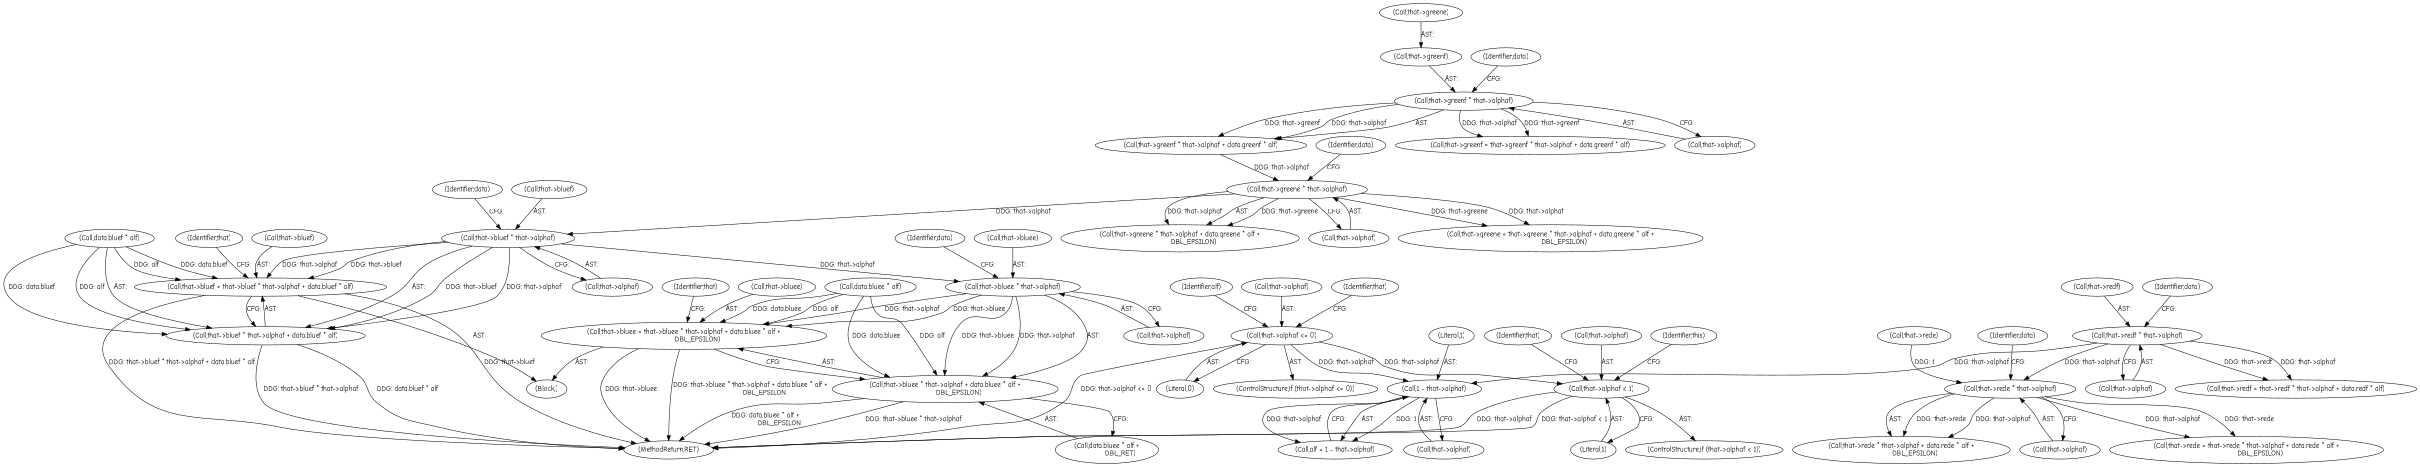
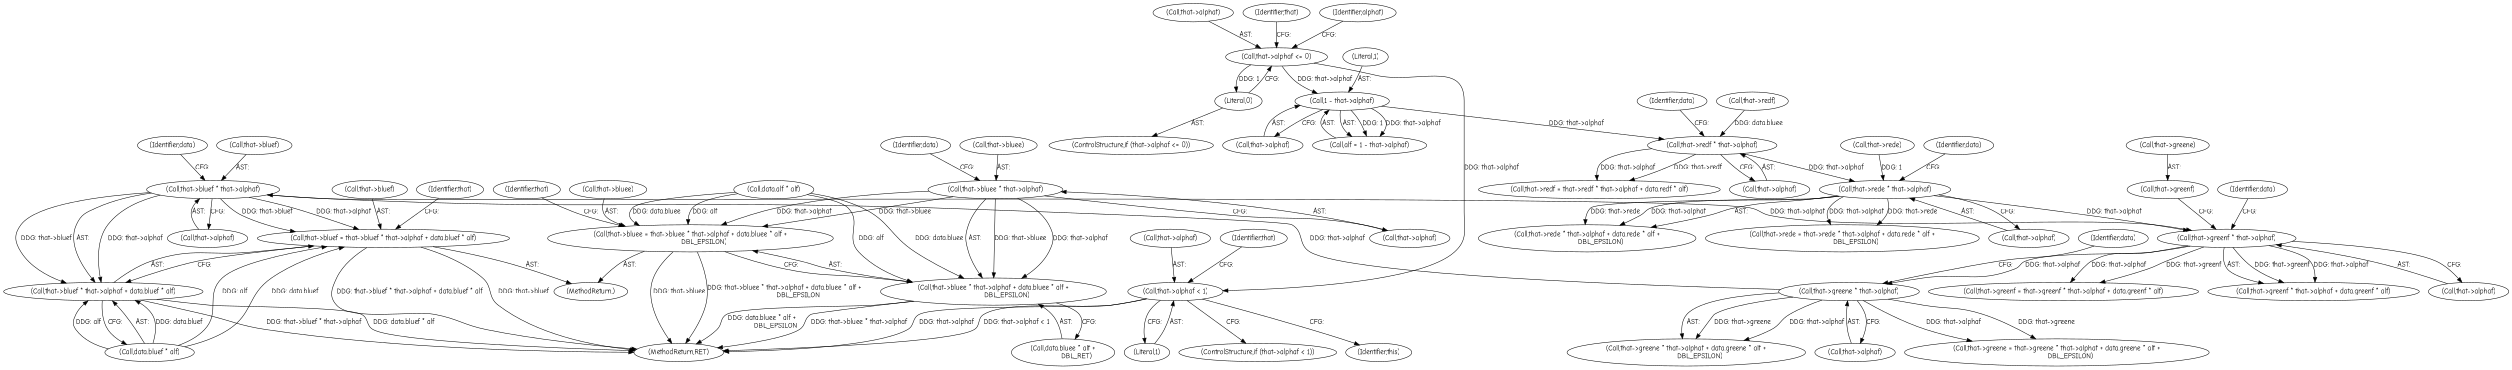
(1453, 79) -> (2207, 212)
(1247, 167) -> (2024, 262)
none -> (2059, 211)
(758, 262) -> (1228, 199)
(871, 287) -> (774, 190)
(1201, 287) -> (1358, 13)
(2126, 309) -> (1759, 123)
none -> (105, 325)
(1288, 360) -> (1190, 121)
(1645, 361) -> (1279, 320)
(1215, 362) -> (1273, 79)
(1245, 362) -> (1249, 79)
(1788, 375) -> (1520, 122)
(547, 389) -> (591, 292)
(1340, 419) -> (1330, 123)
(1687, 419) -> (1235, 322)
(994, 424) -> none
